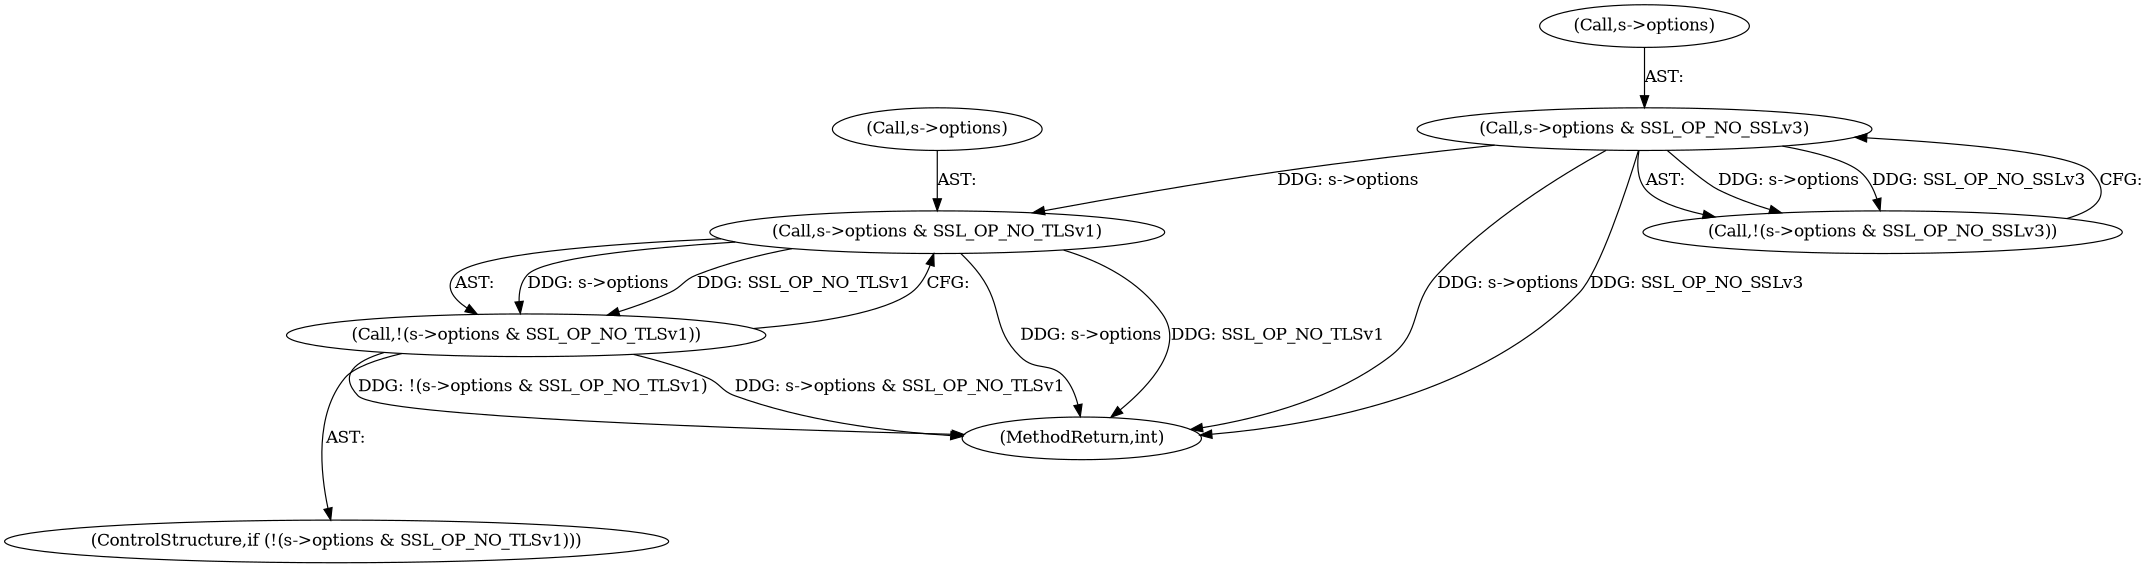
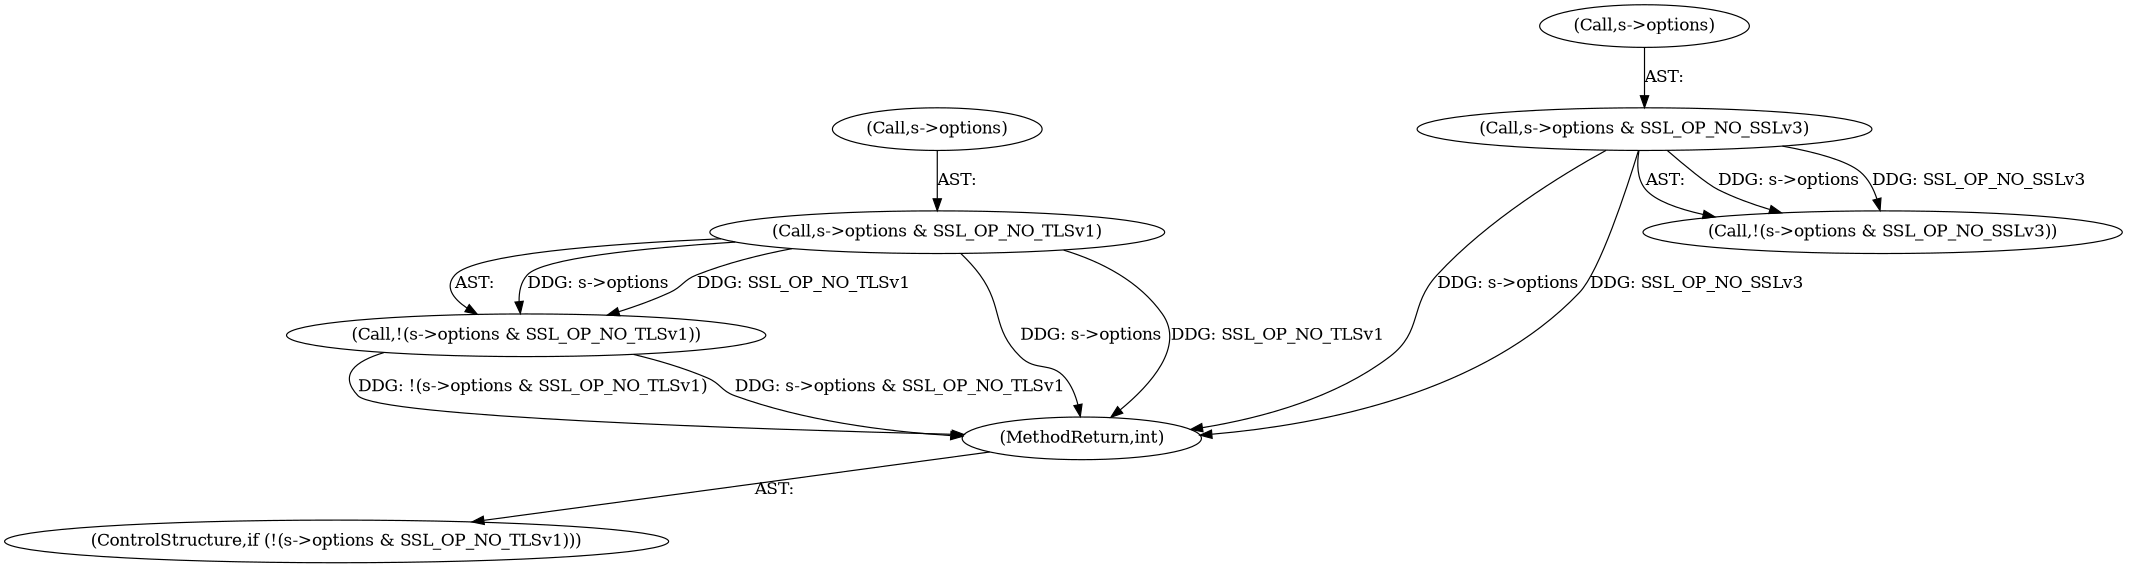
(2015, 151) -> none
(1269, 173) -> none
(851, 315) -> none
(328, 410) -> (737, 486)
